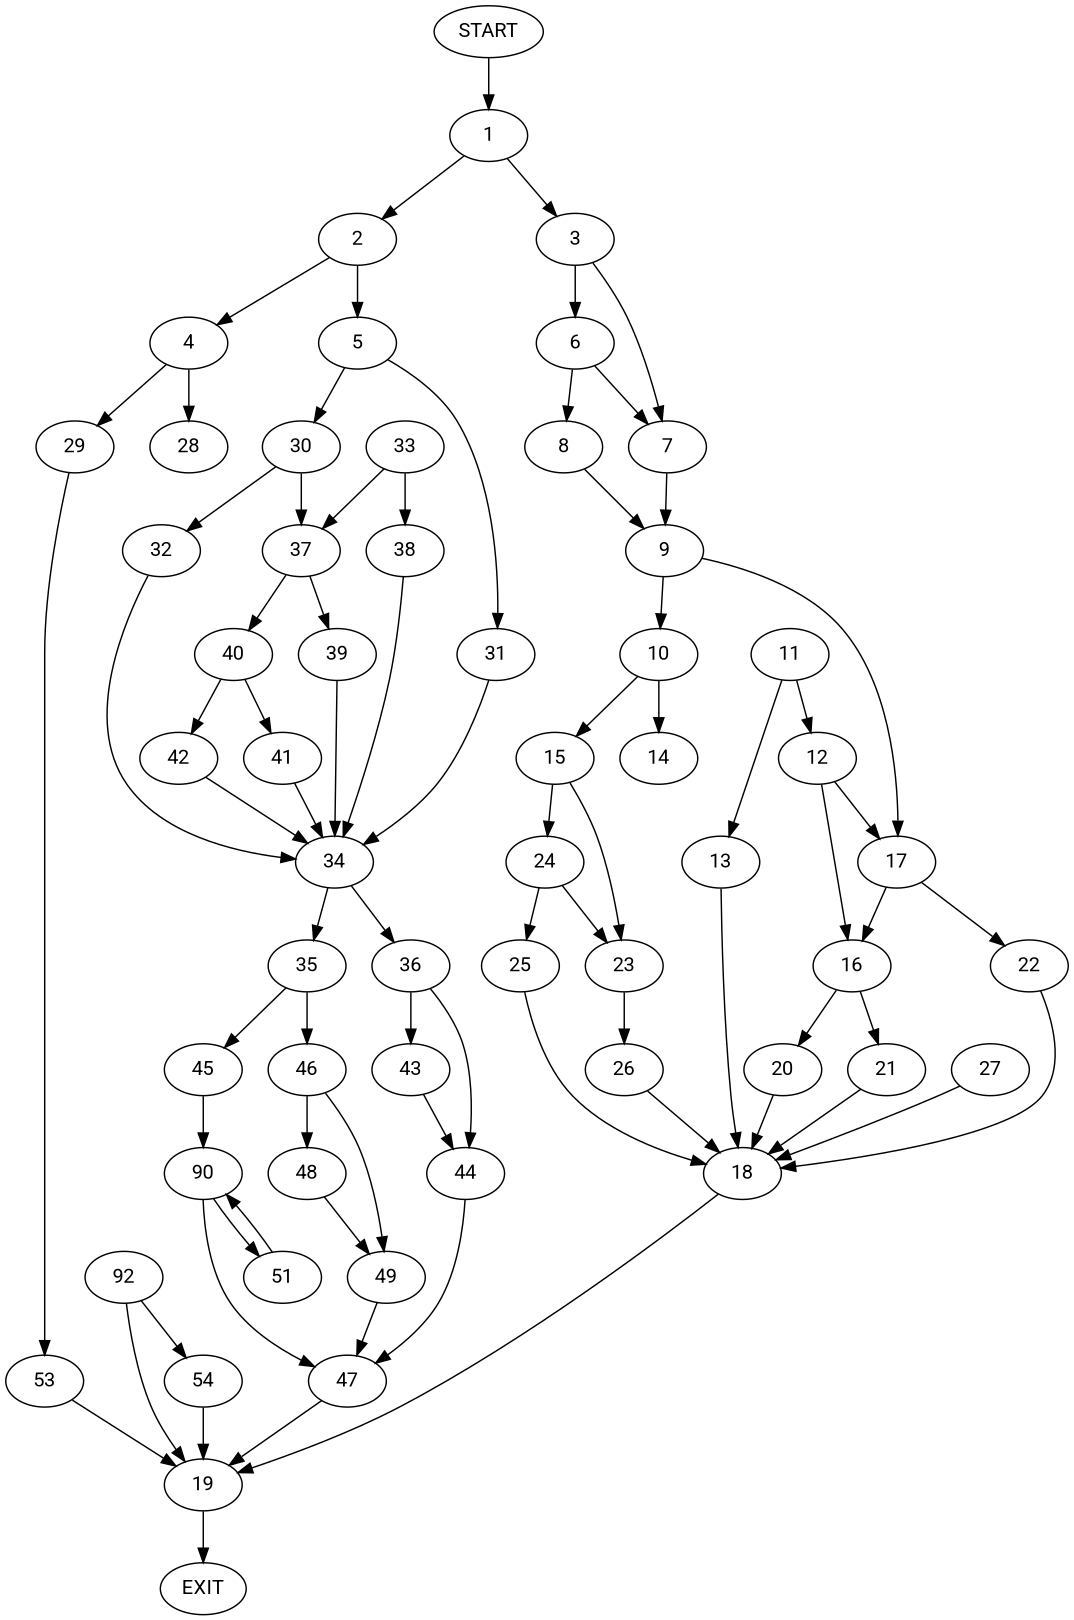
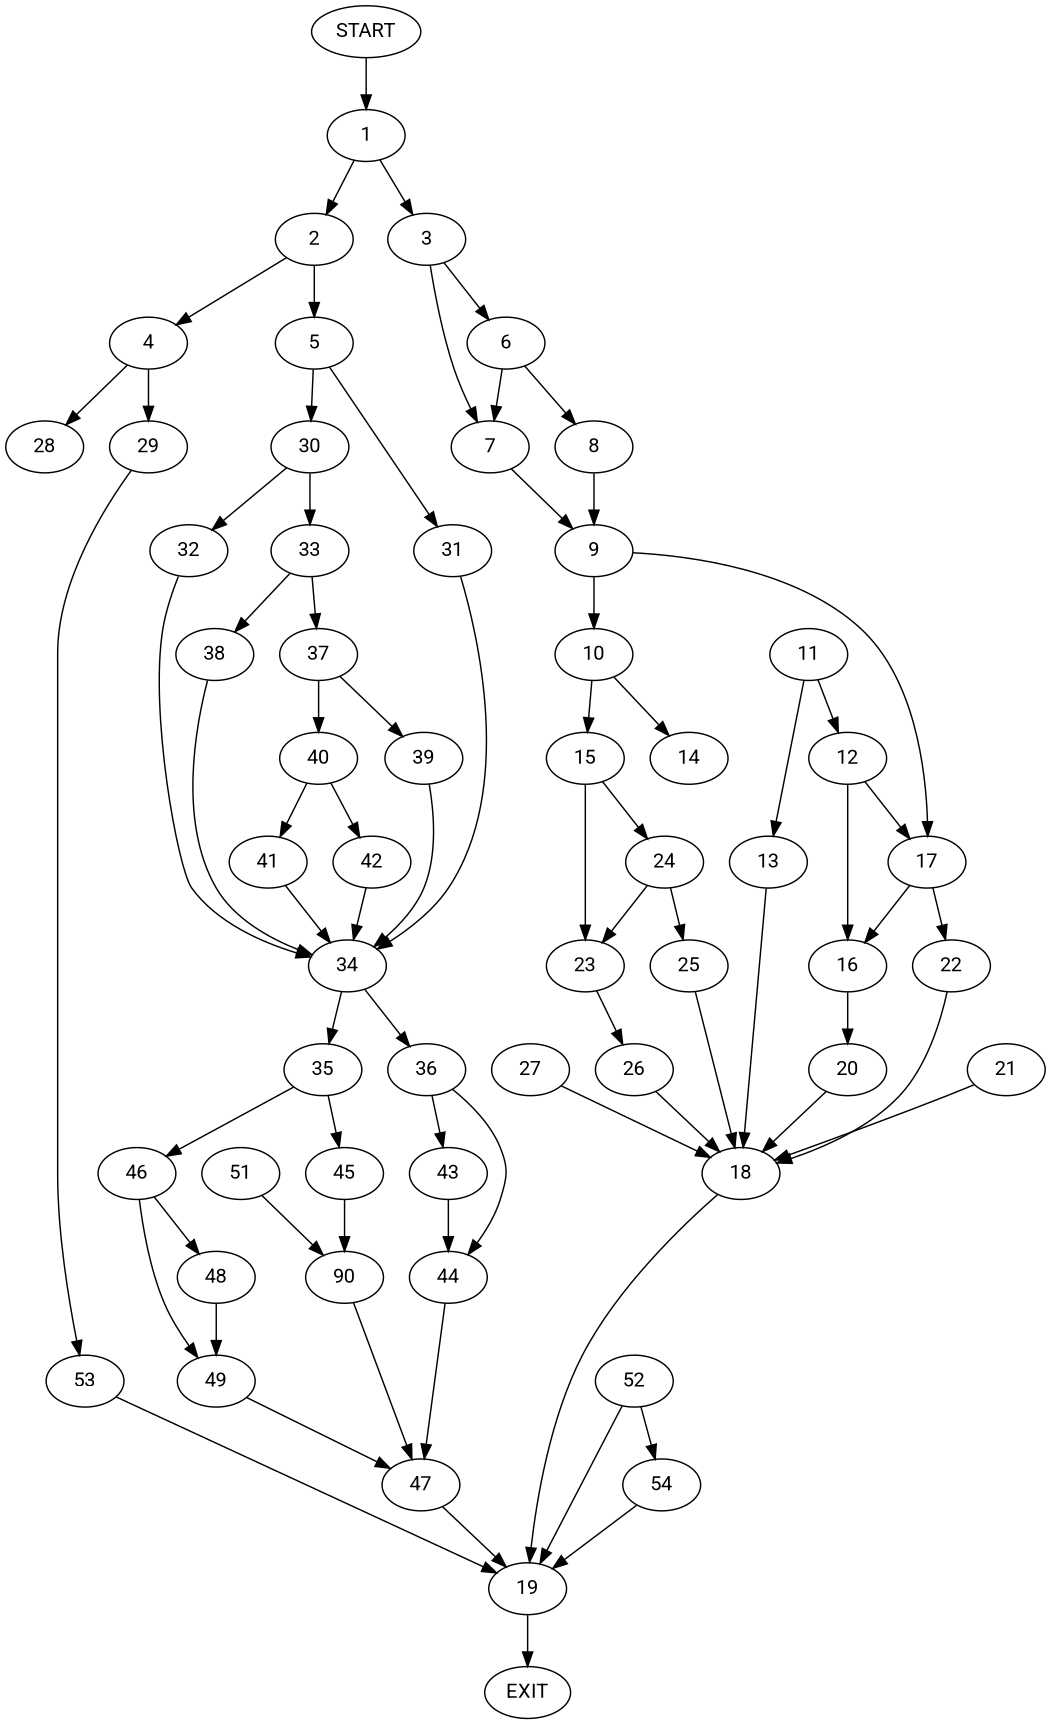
(301, 492) -> (310, 492)
(867, 1011) -> none
(231, 1222) -> none
(124, 1277) -> (634, 1381)
